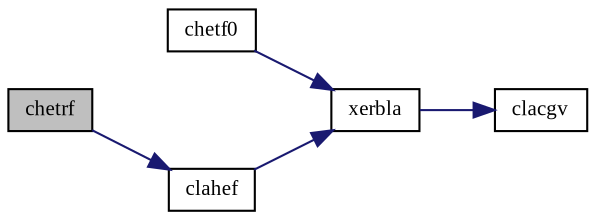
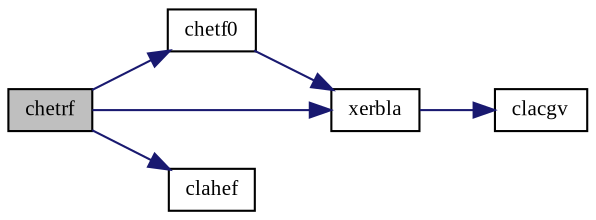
none -> (122, 75)
(284, 155) -> (201, 110)
